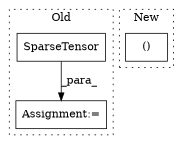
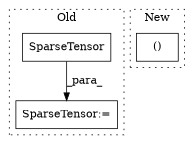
(61, 115) -> (67, 115)
